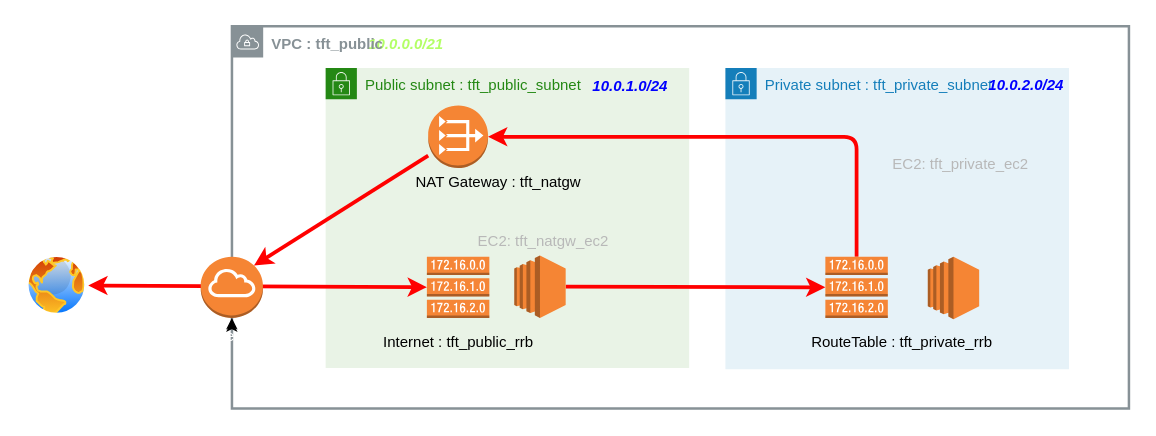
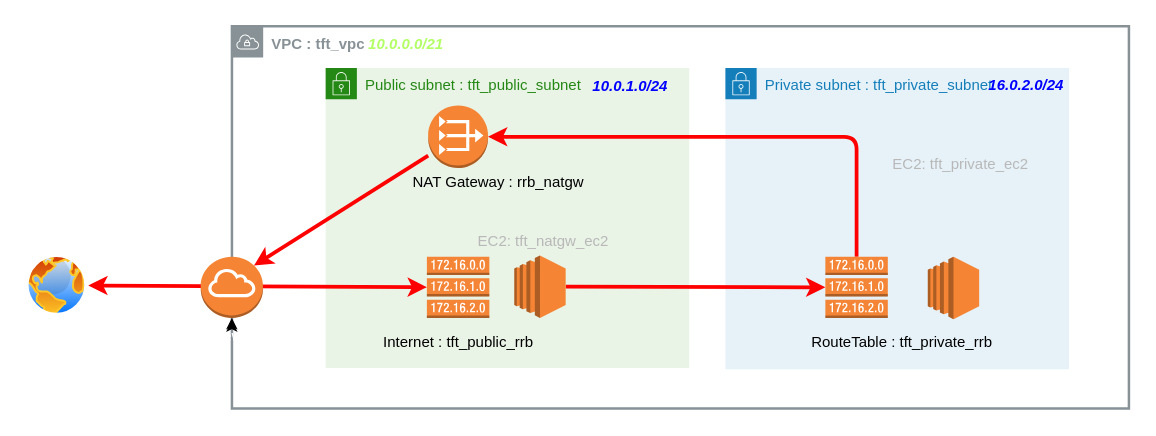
(329, 45) -> (321, 45)
(1027, 86) -> (1027, 86)
(499, 183) -> (499, 183)
(233, 337) -> (233, 337)
